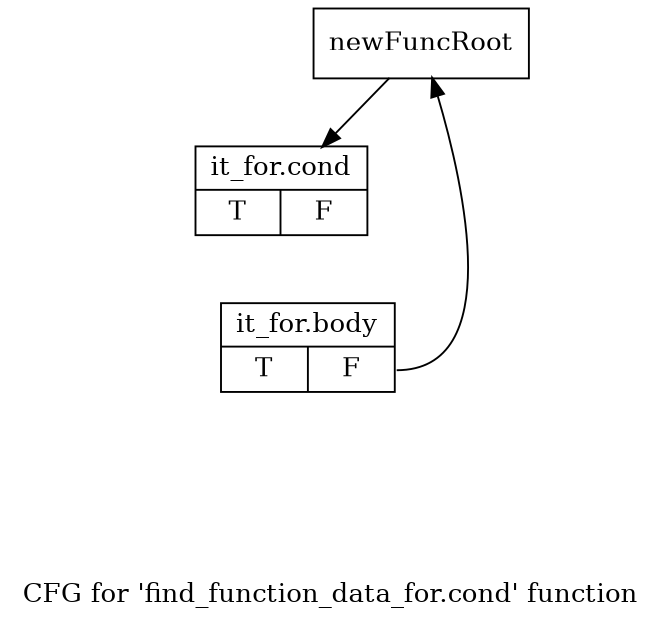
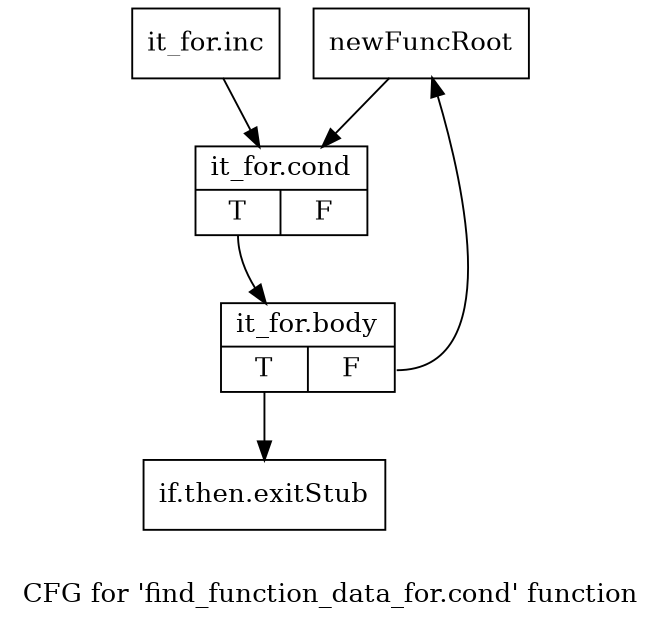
none -> (206, 43)
none -> (243, 263)
none -> (264, 495)
